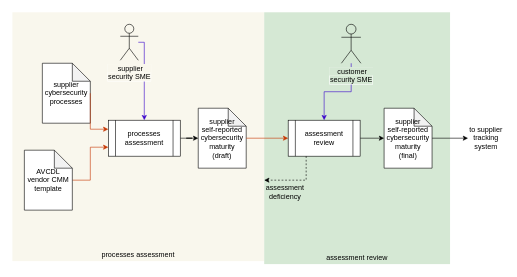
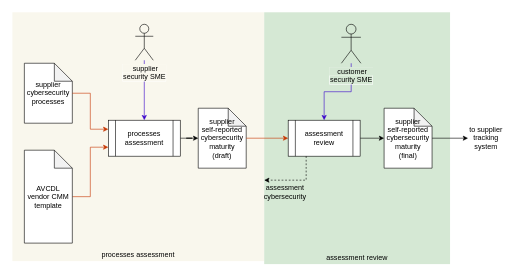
(129, 42) -> (144, 42)
(66, 93) -> (48, 93)
(48, 180) -> (48, 197)
(285, 192) -> (285, 192)
